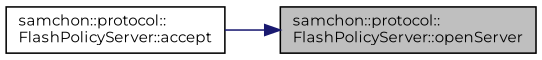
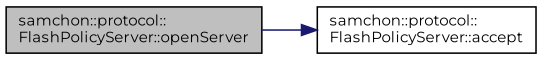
(245, 30) -> (282, 30)
